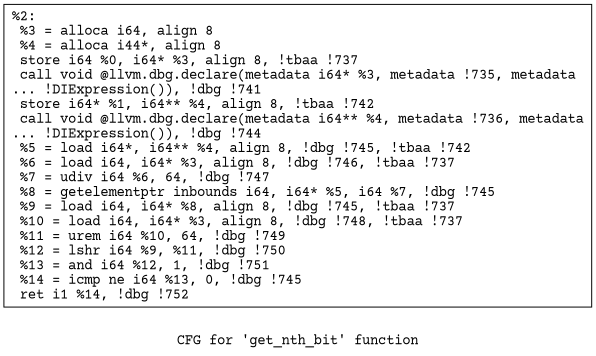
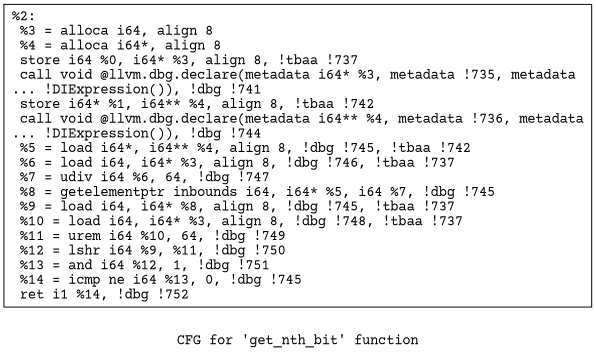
(117, 45) -> (117, 45)
